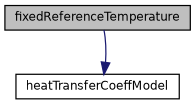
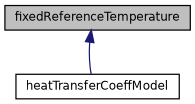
(106, 46) -> (89, 58)
